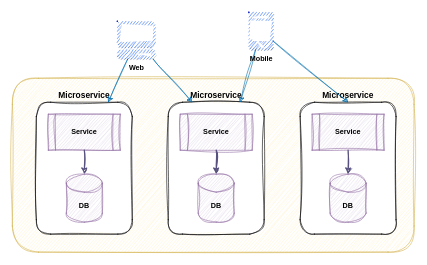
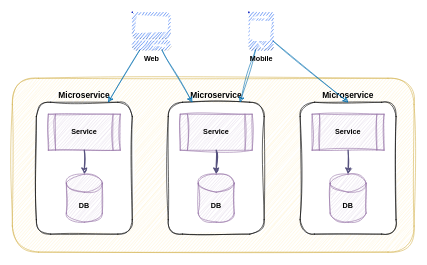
(136, 40) -> (151, 31)
